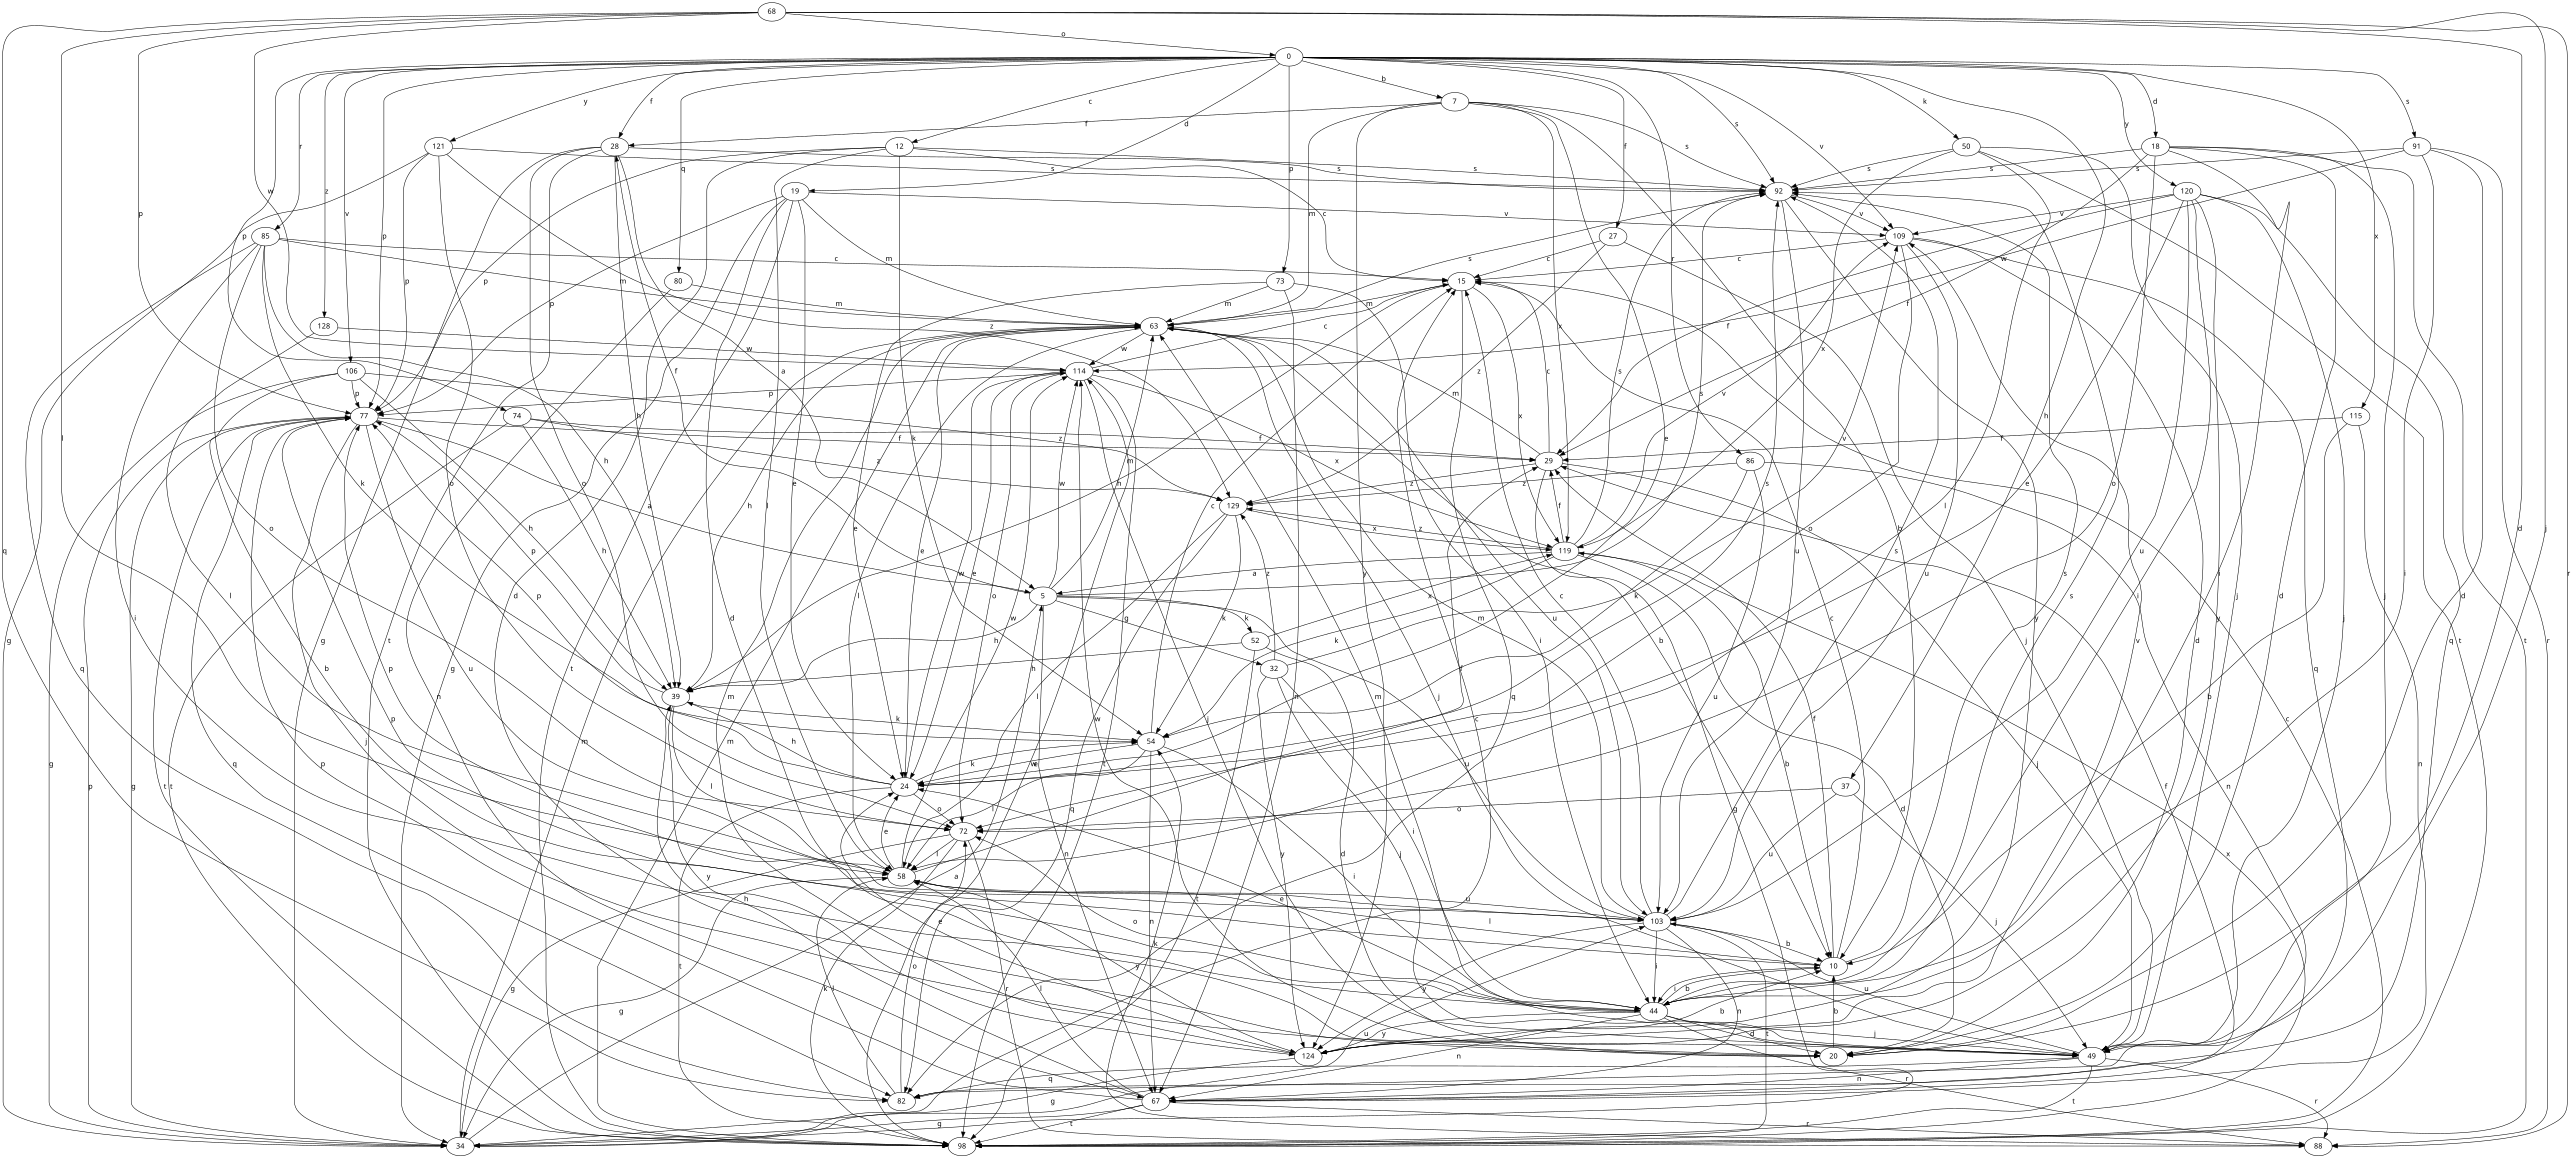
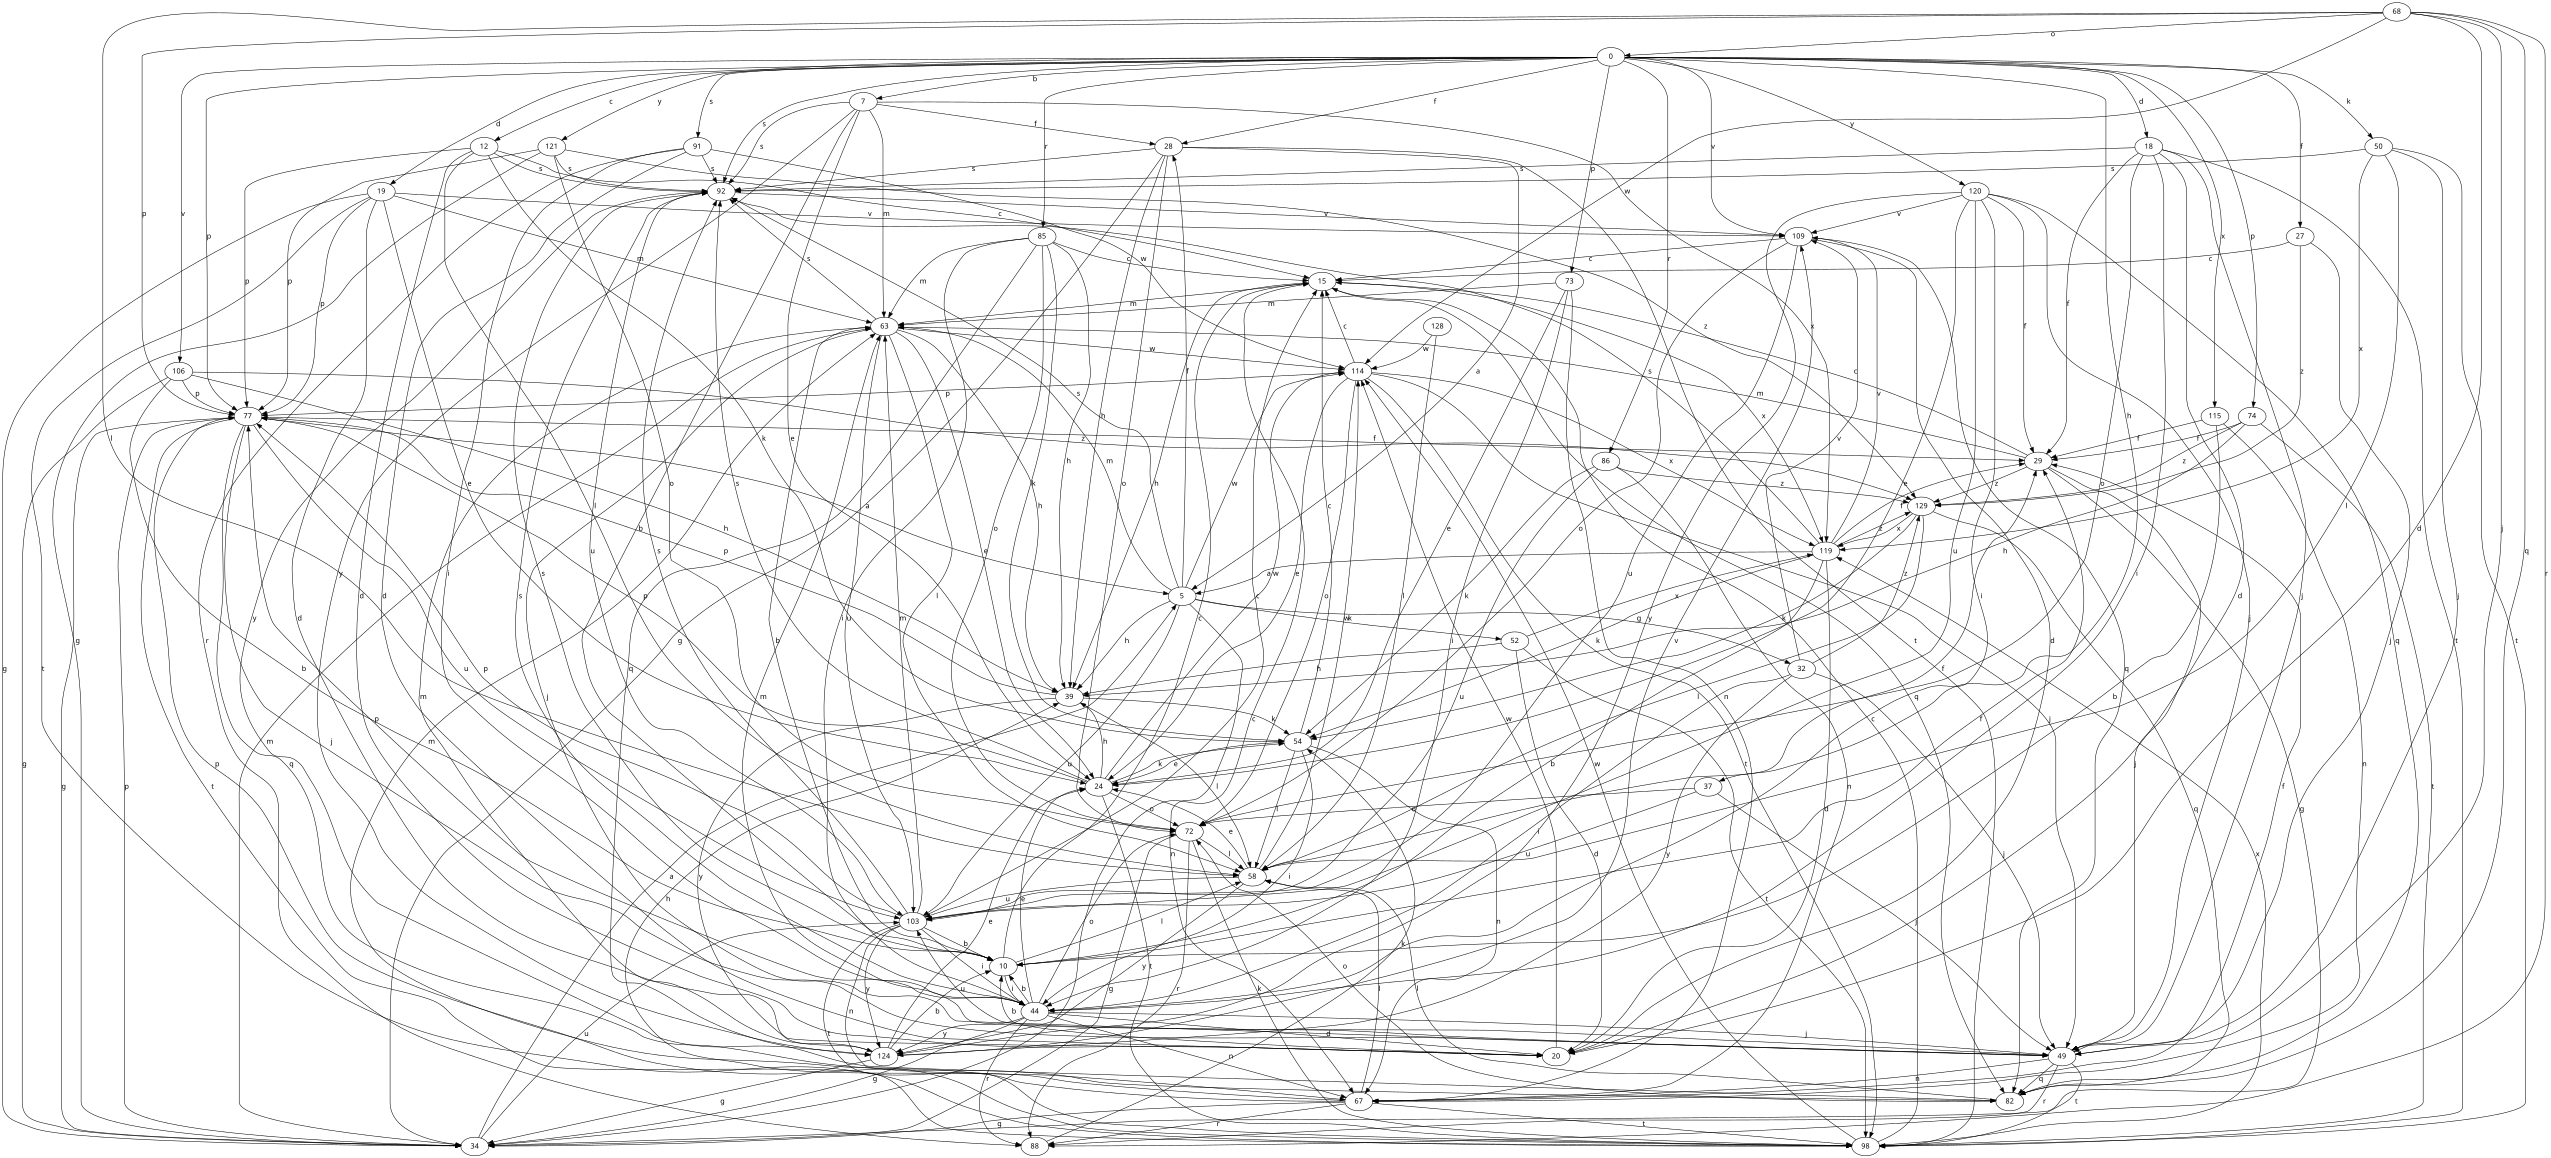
(686, 63) -> none
(678, 282) -> none
(670, 985) -> (765, 1103)
